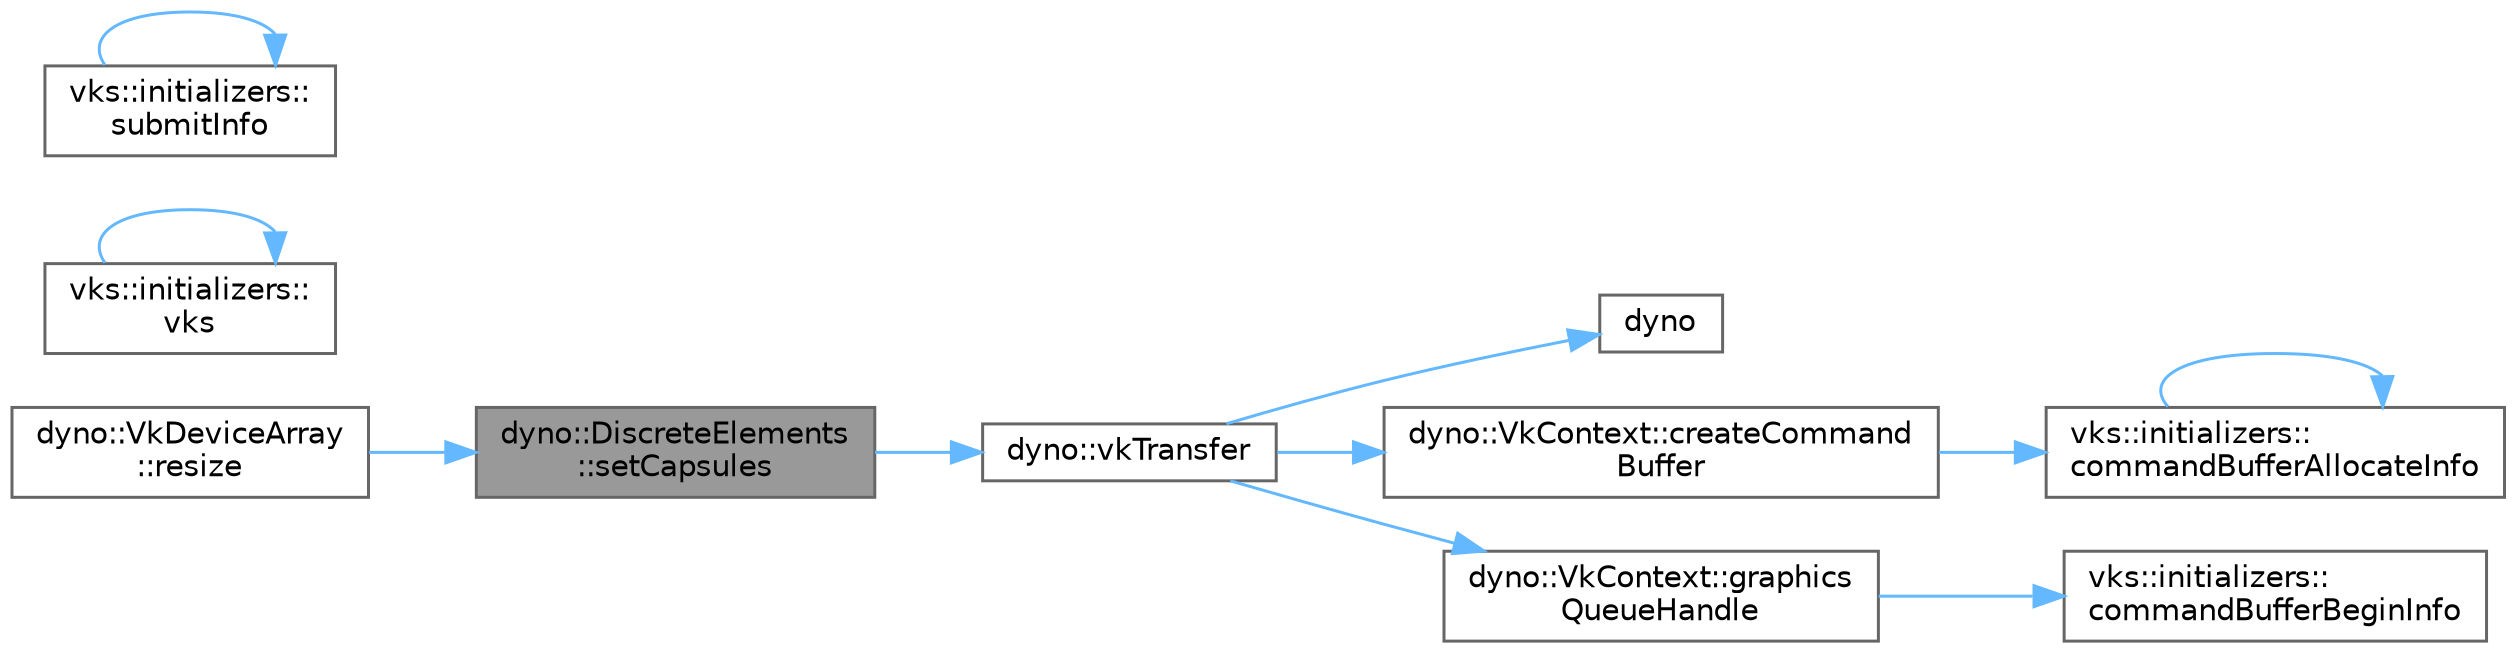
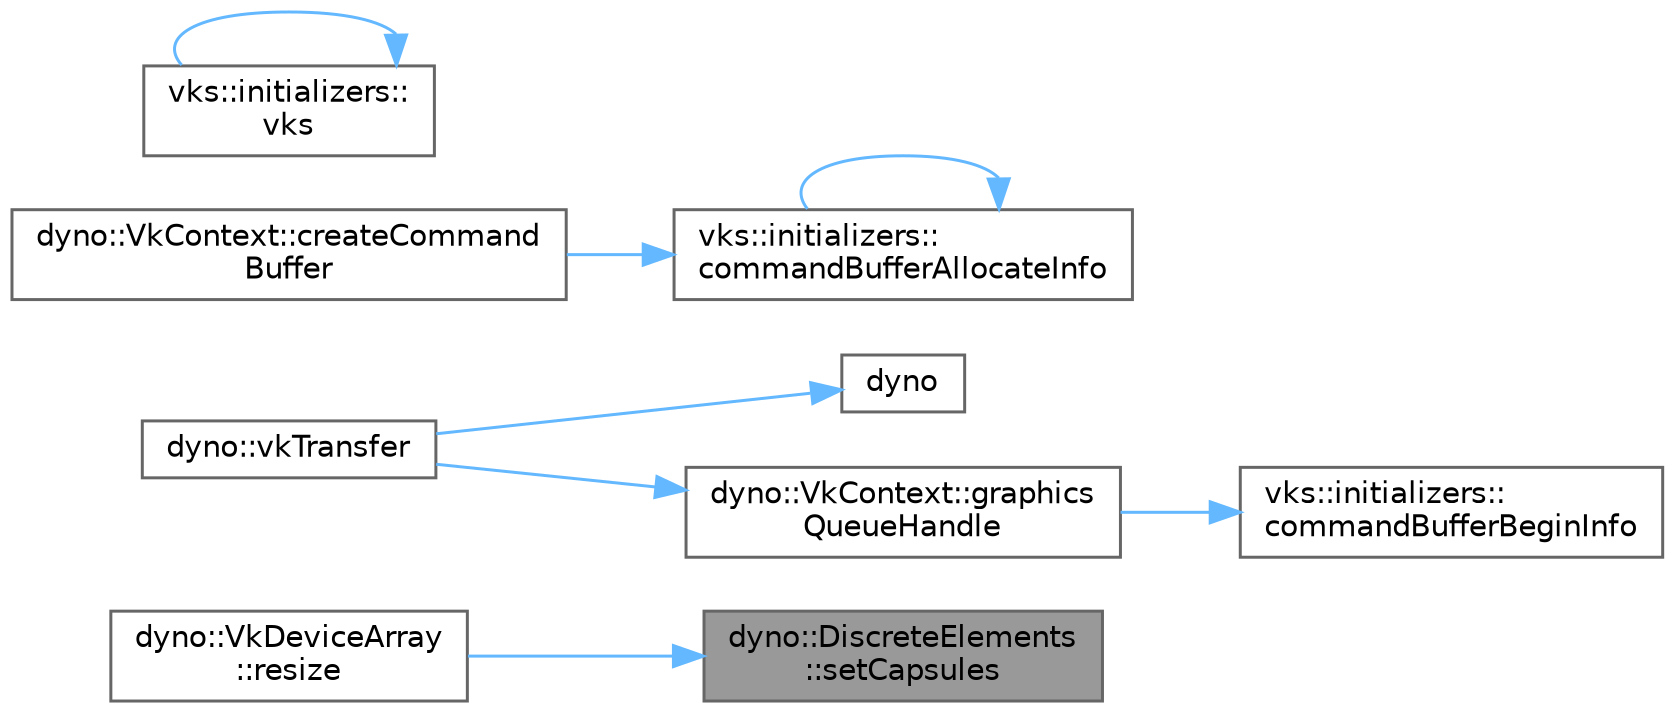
(190, 111) -> none
(913, 452) -> none
(1315, 452) -> none
